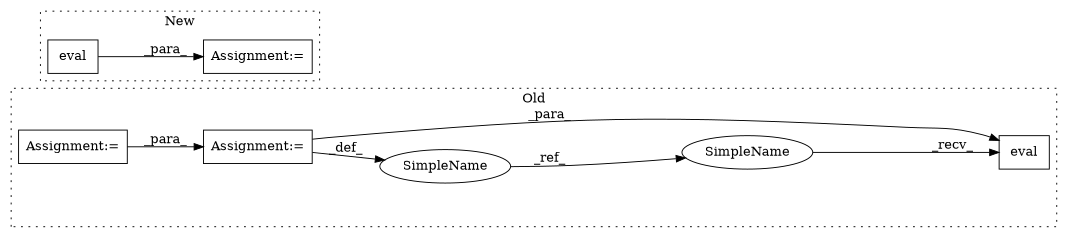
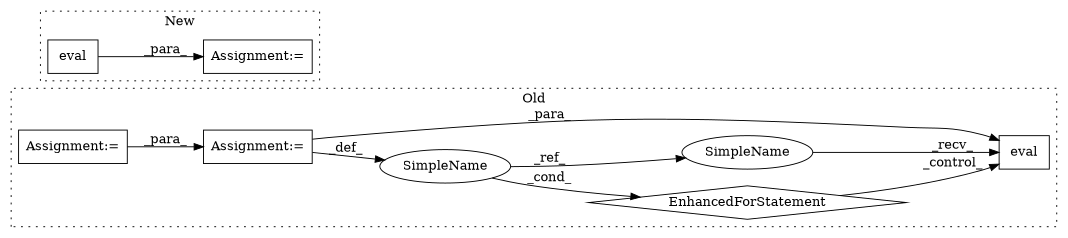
none -> (747, 203)
